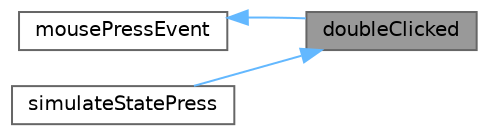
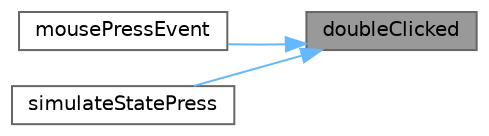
(277, 18) -> (257, 45)
